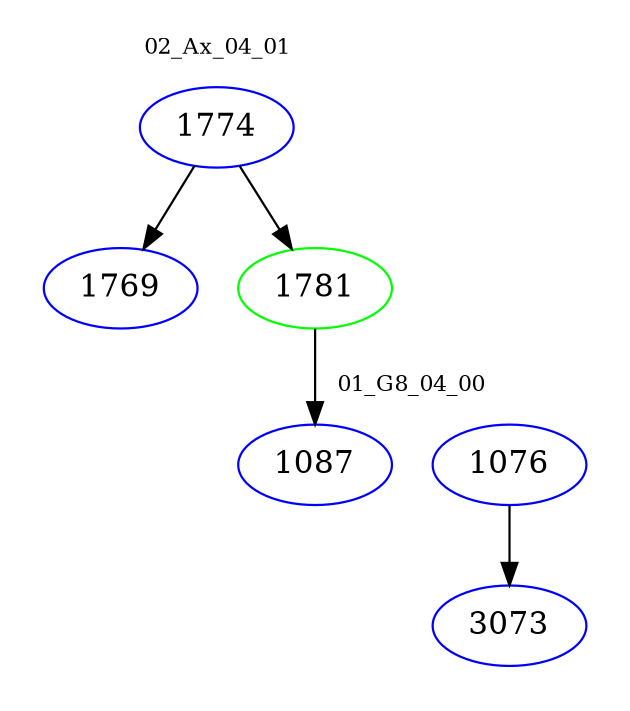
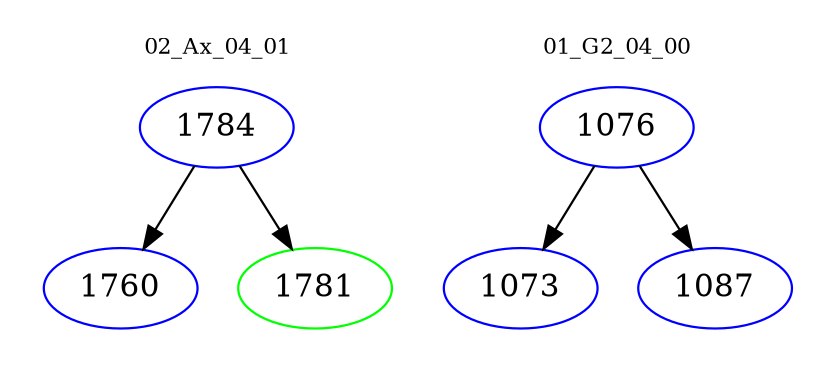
(217, 127) -> (217, 127)
(121, 288) -> (121, 288)
(315, 378) -> (660, 198)
(412, 385) -> (618, 48)
(510, 626) -> (521, 288)
